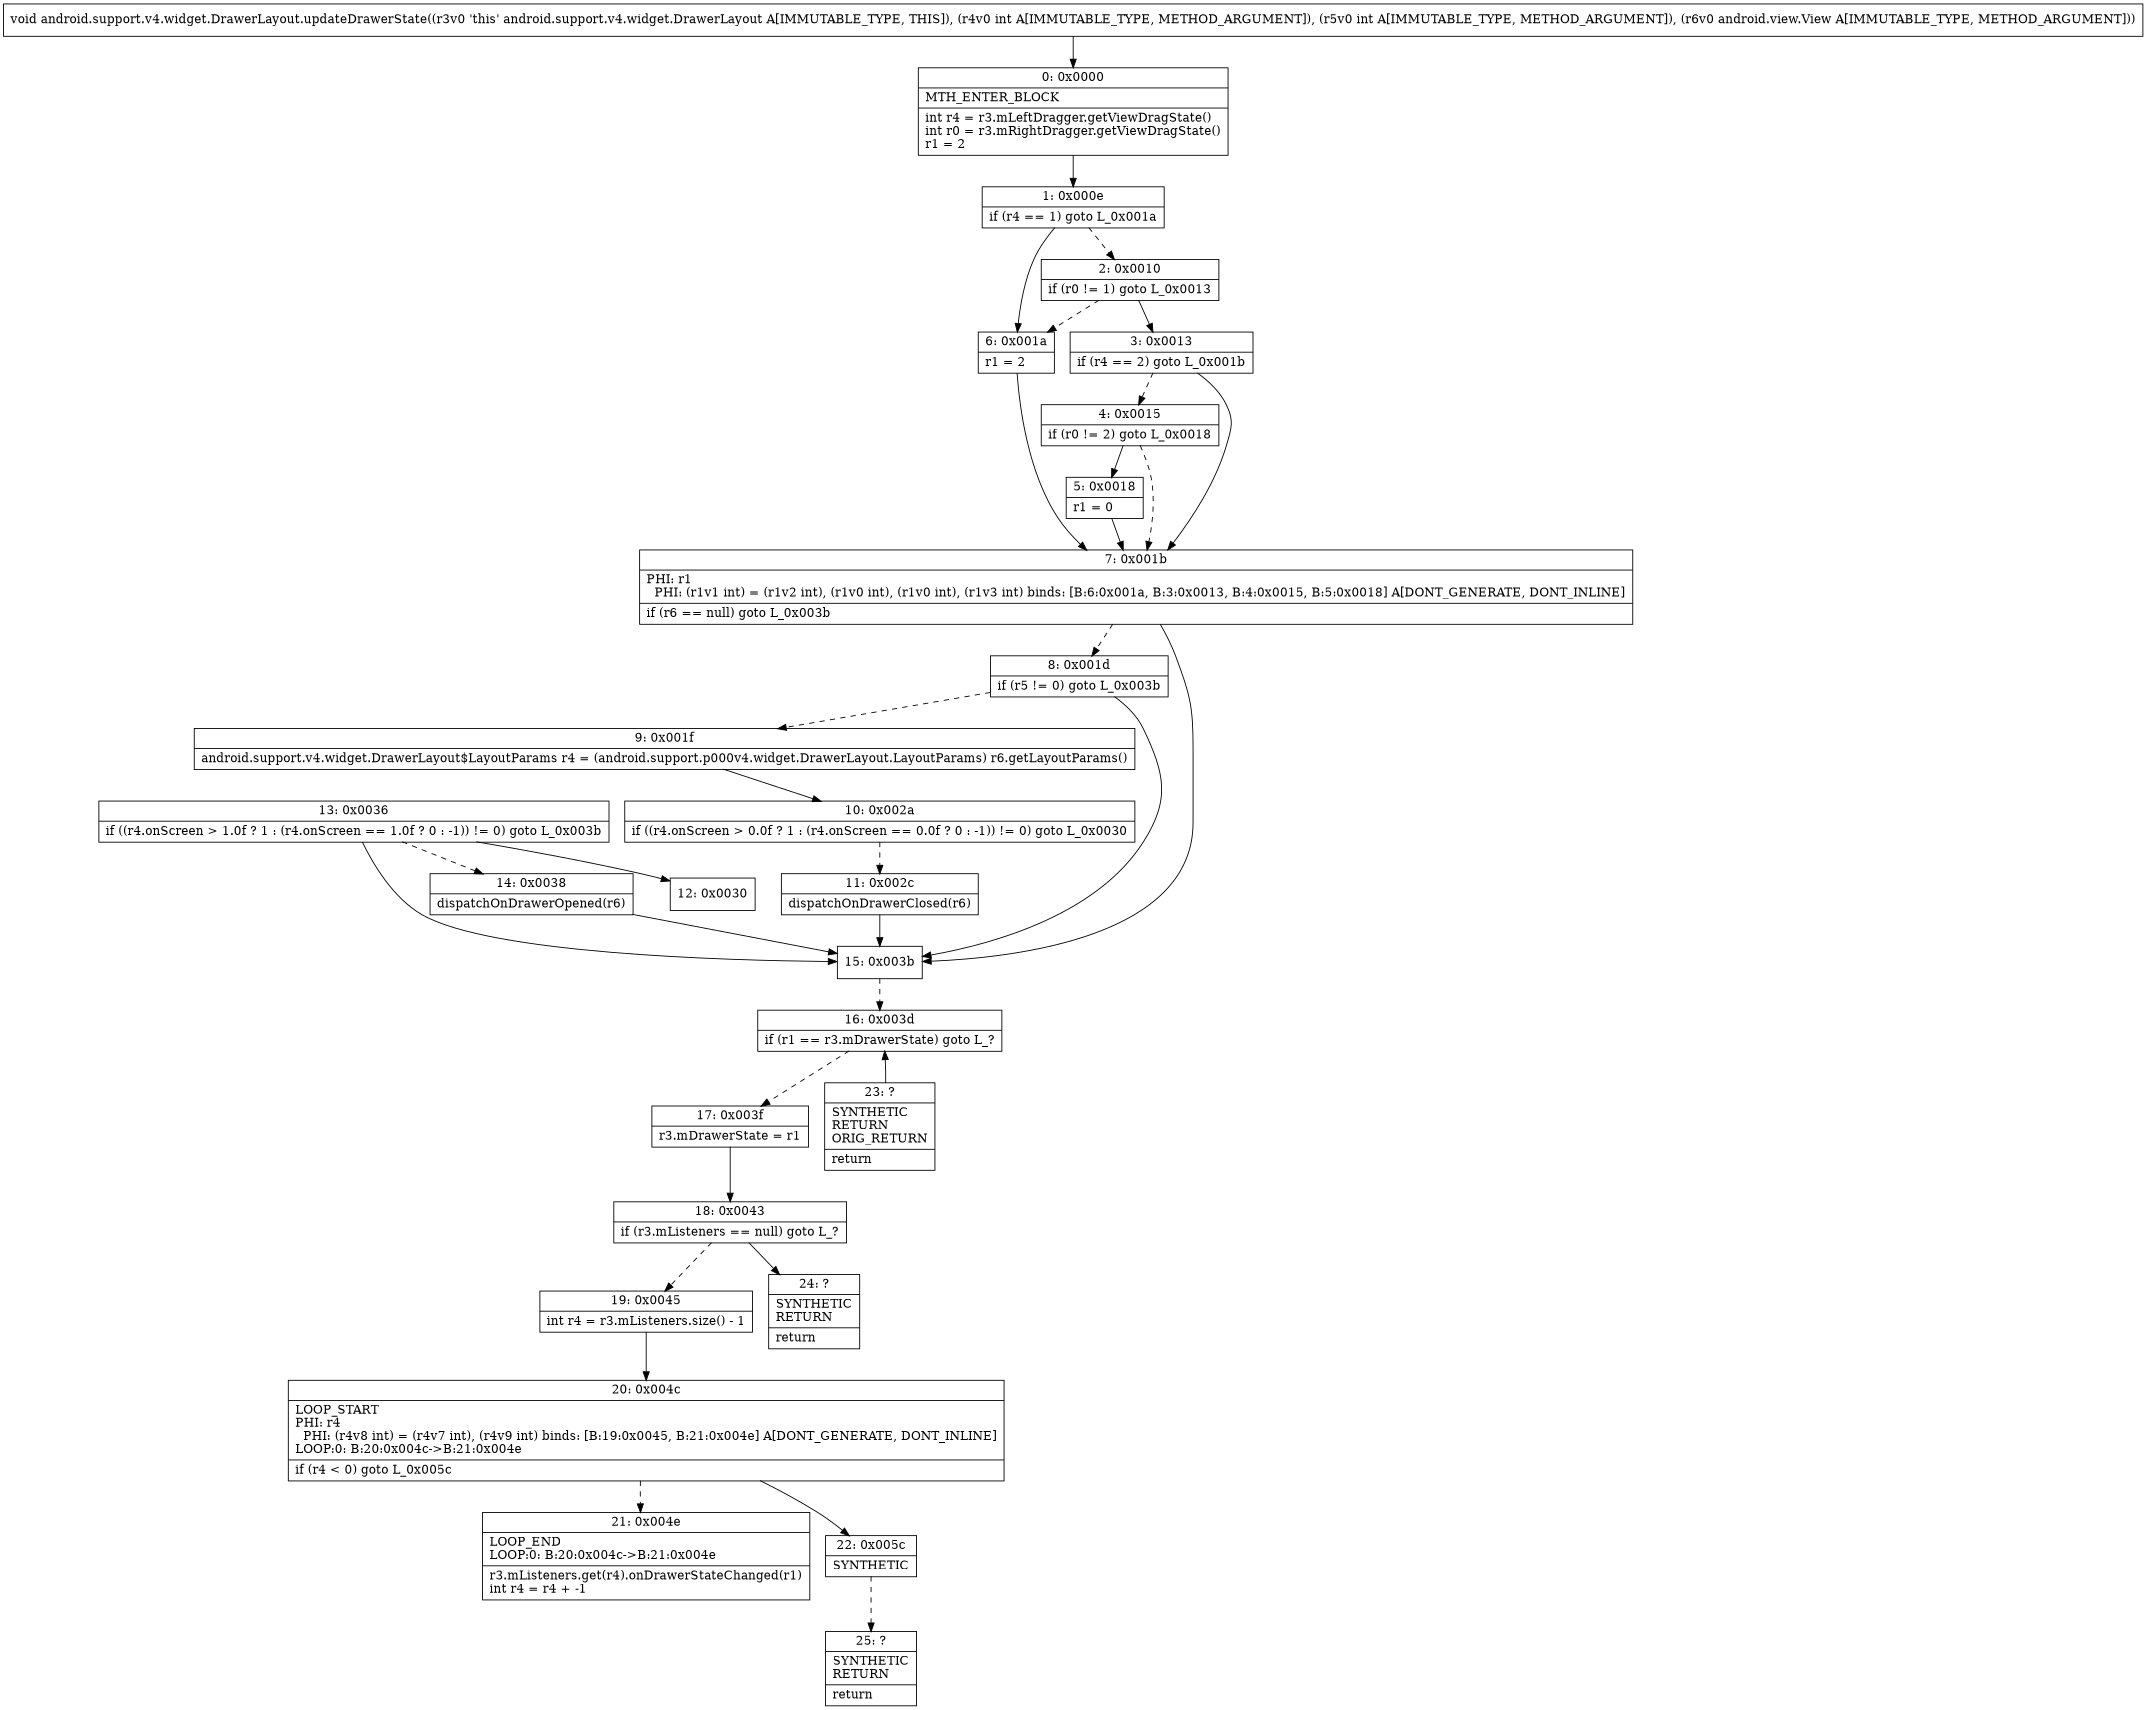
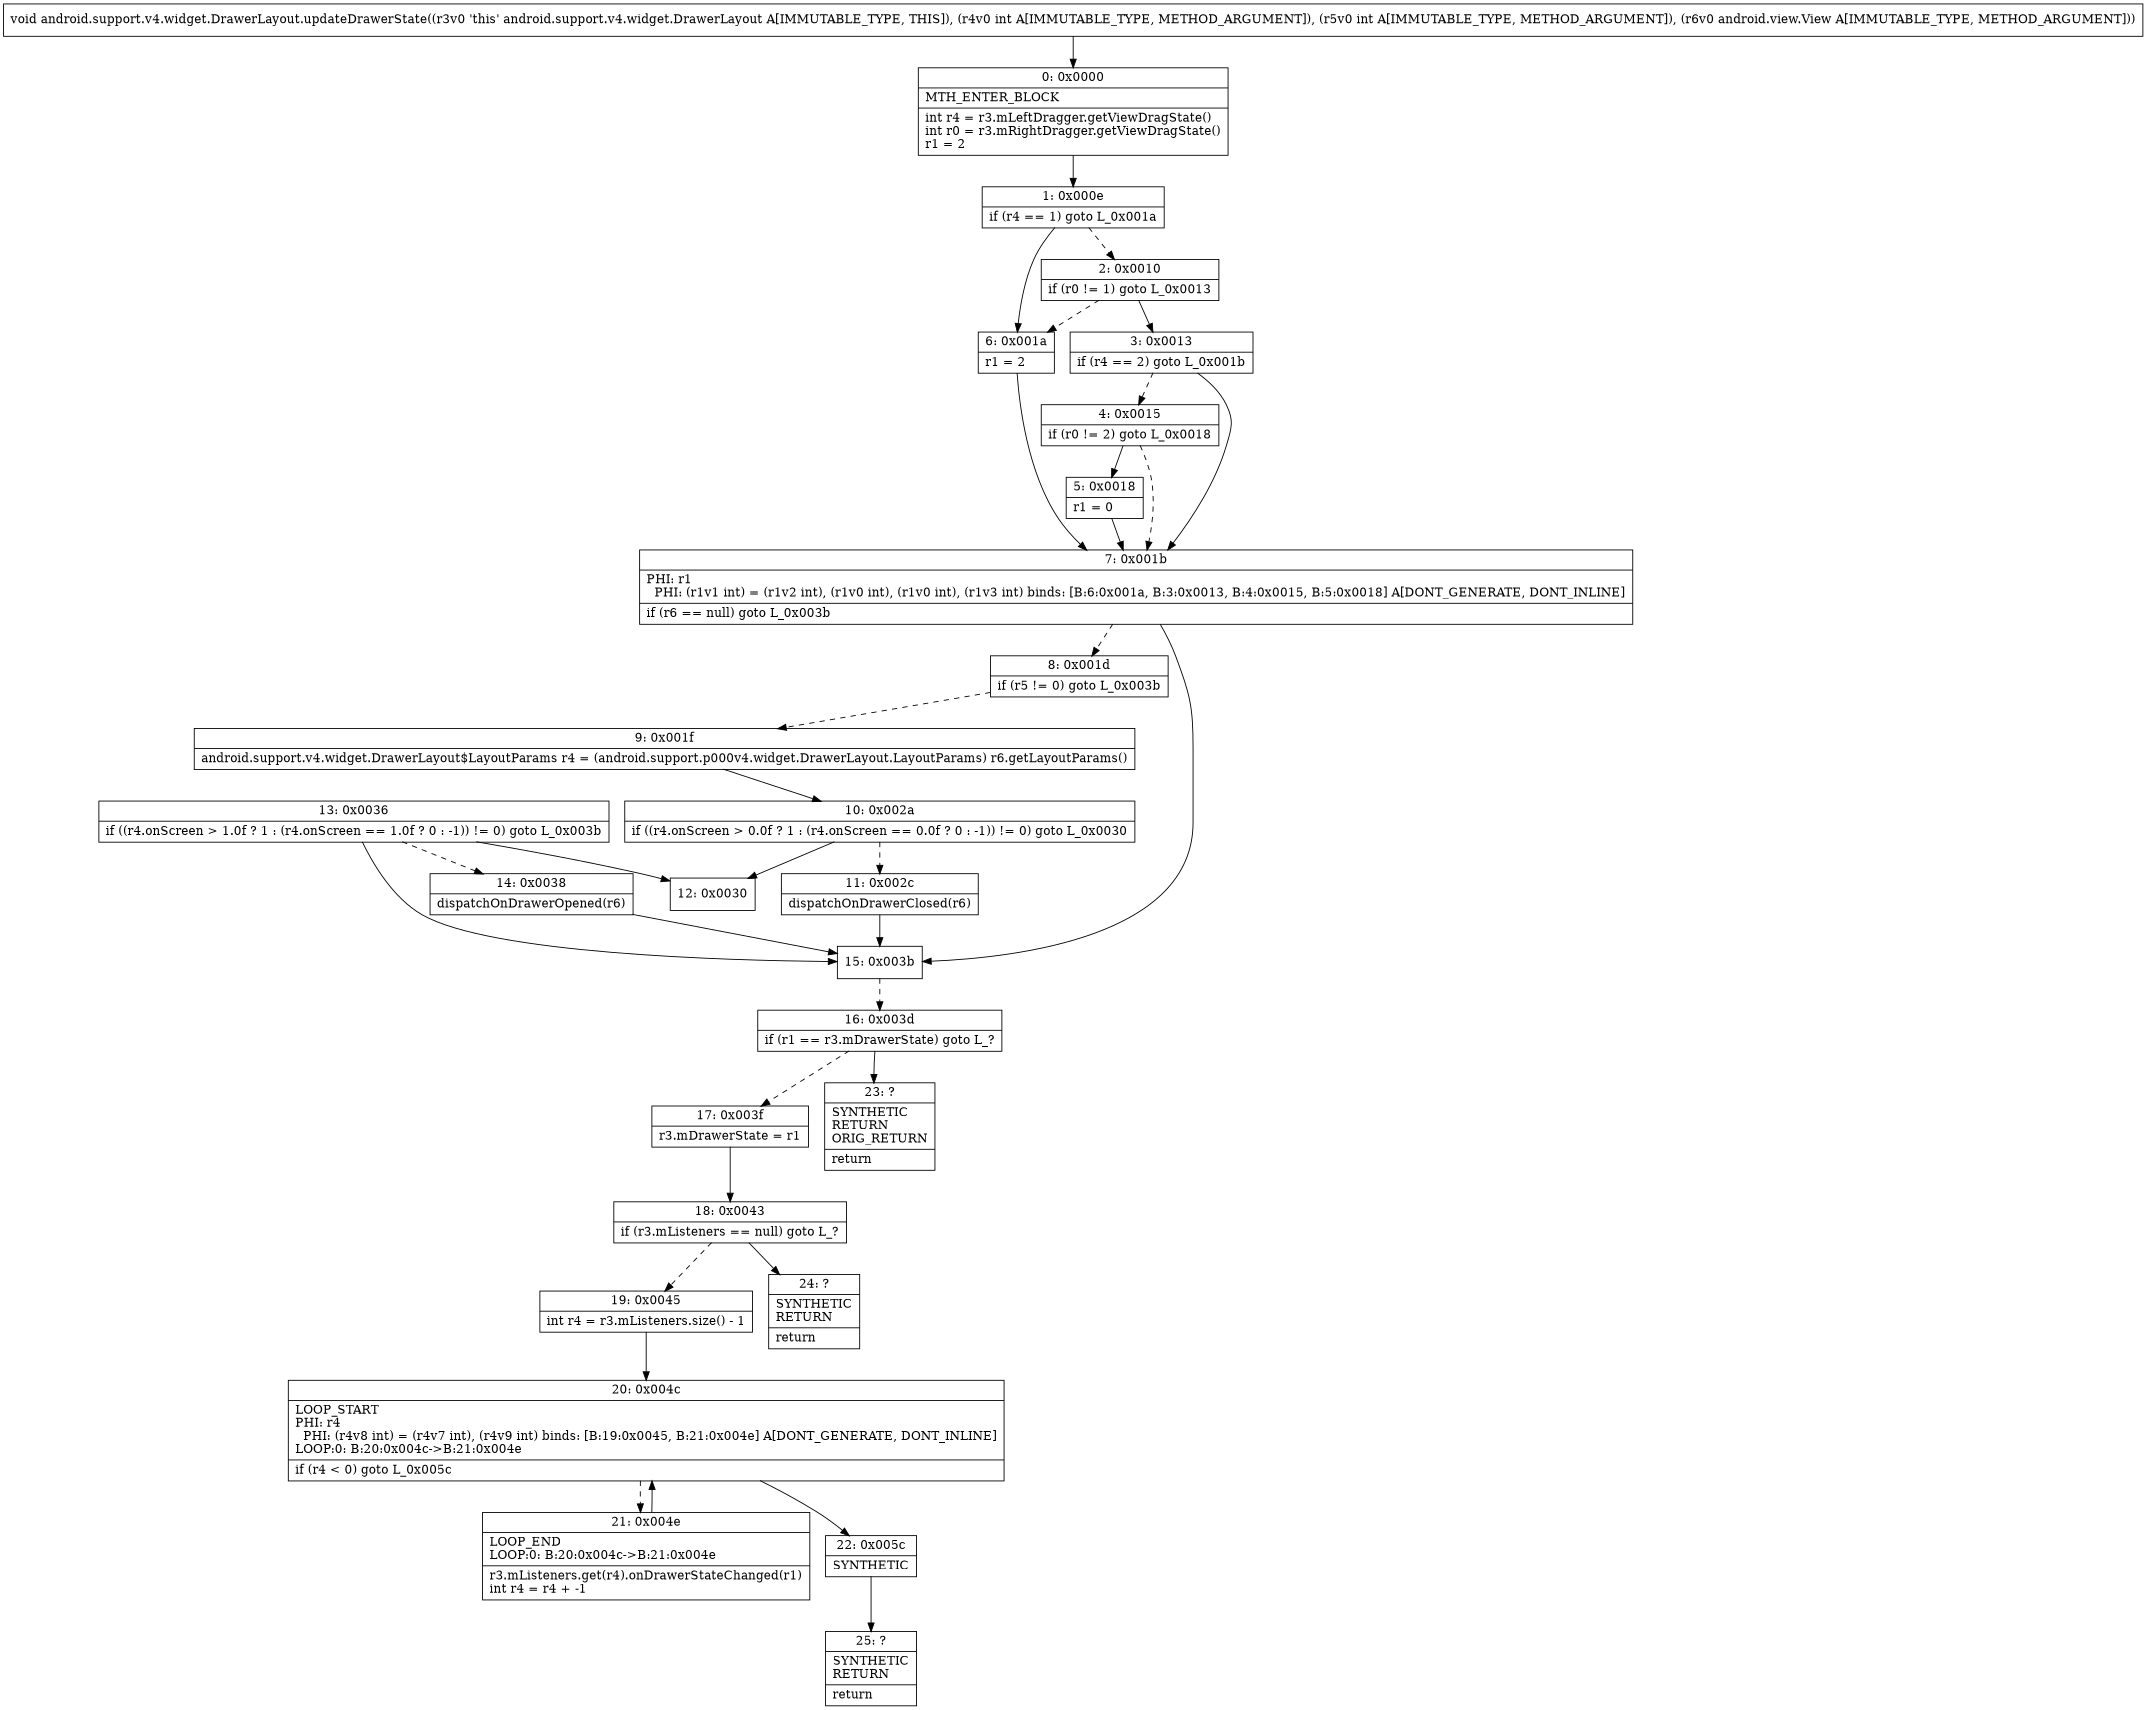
none -> (795, 858)
(1117, 873) -> none
(886, 1071) -> (874, 1063)
none -> (652, 1501)
(871, 1600) -> (871, 1600)
